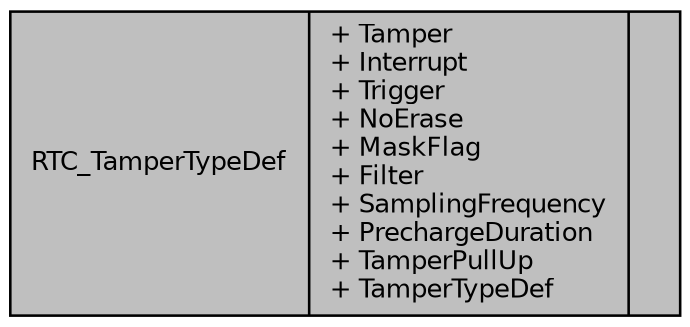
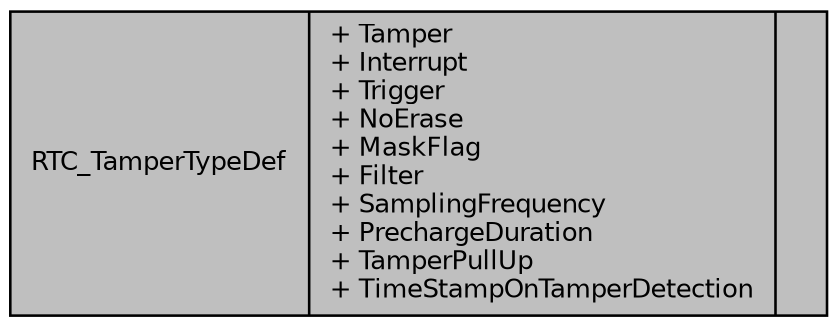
(443, 290) -> (542, 290)
